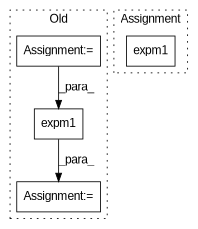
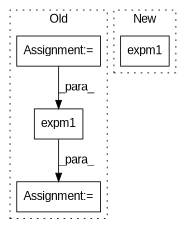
(151, 20) -> (145, 20)
